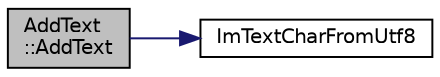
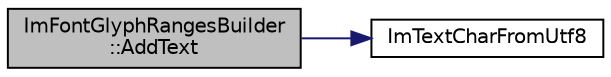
(69, 38) -> (154, 38)
